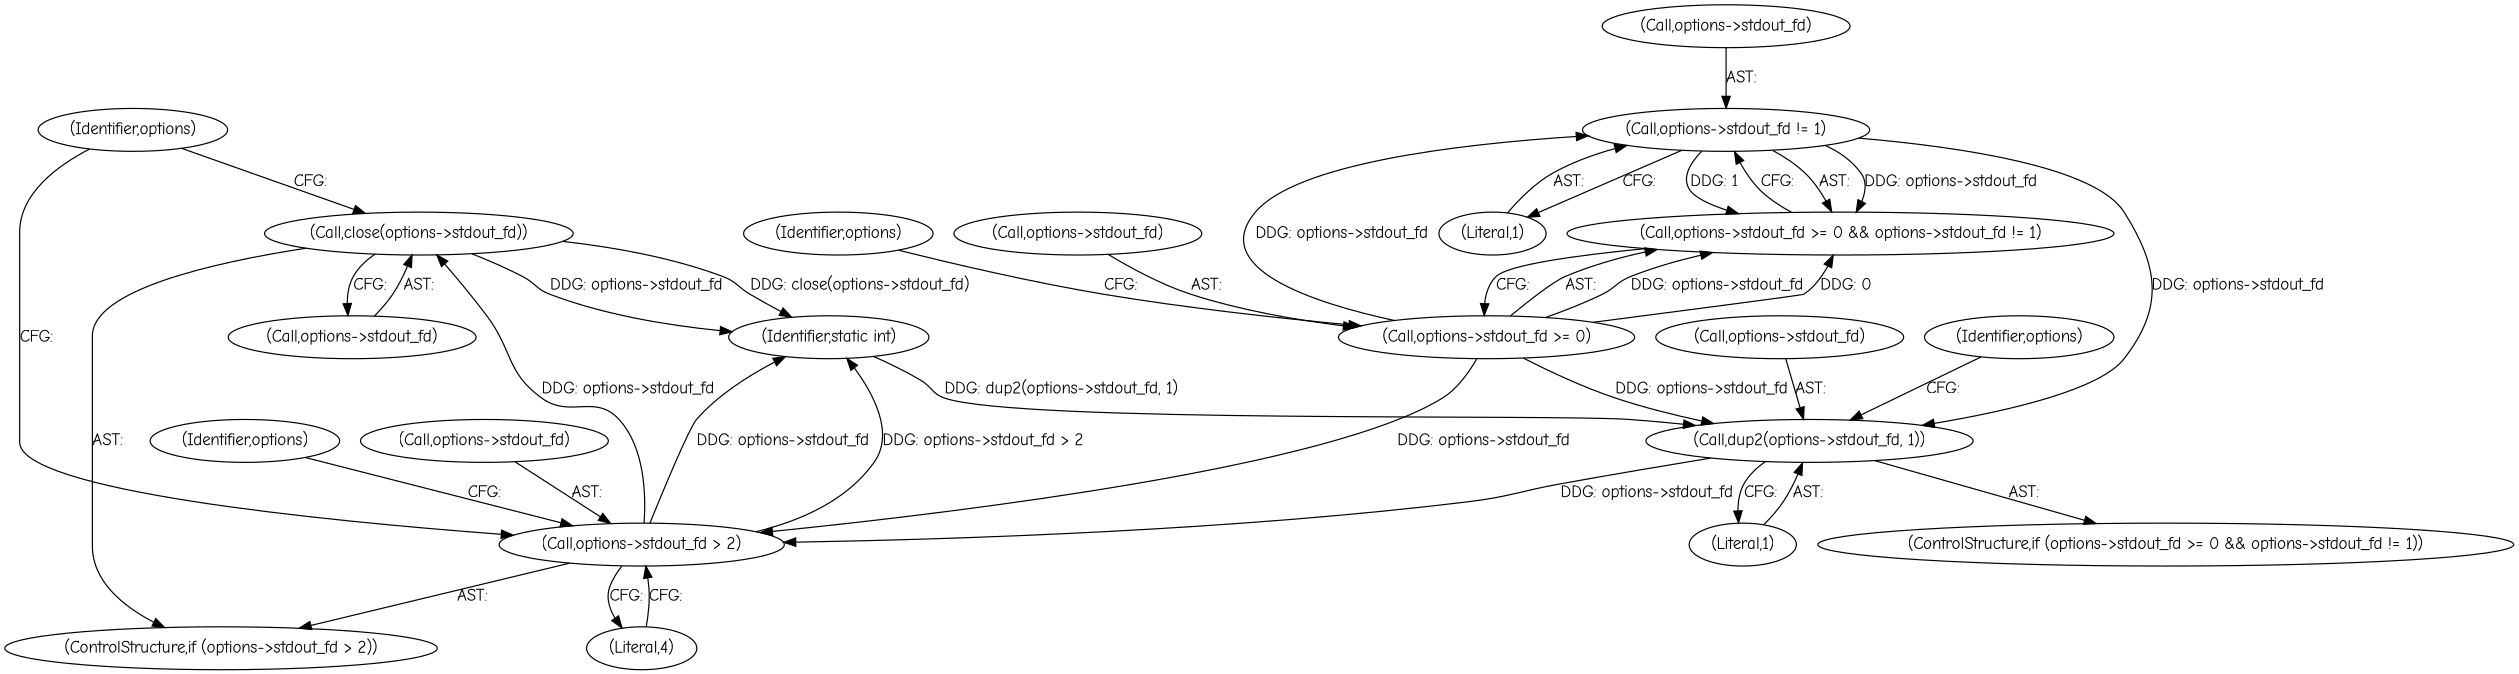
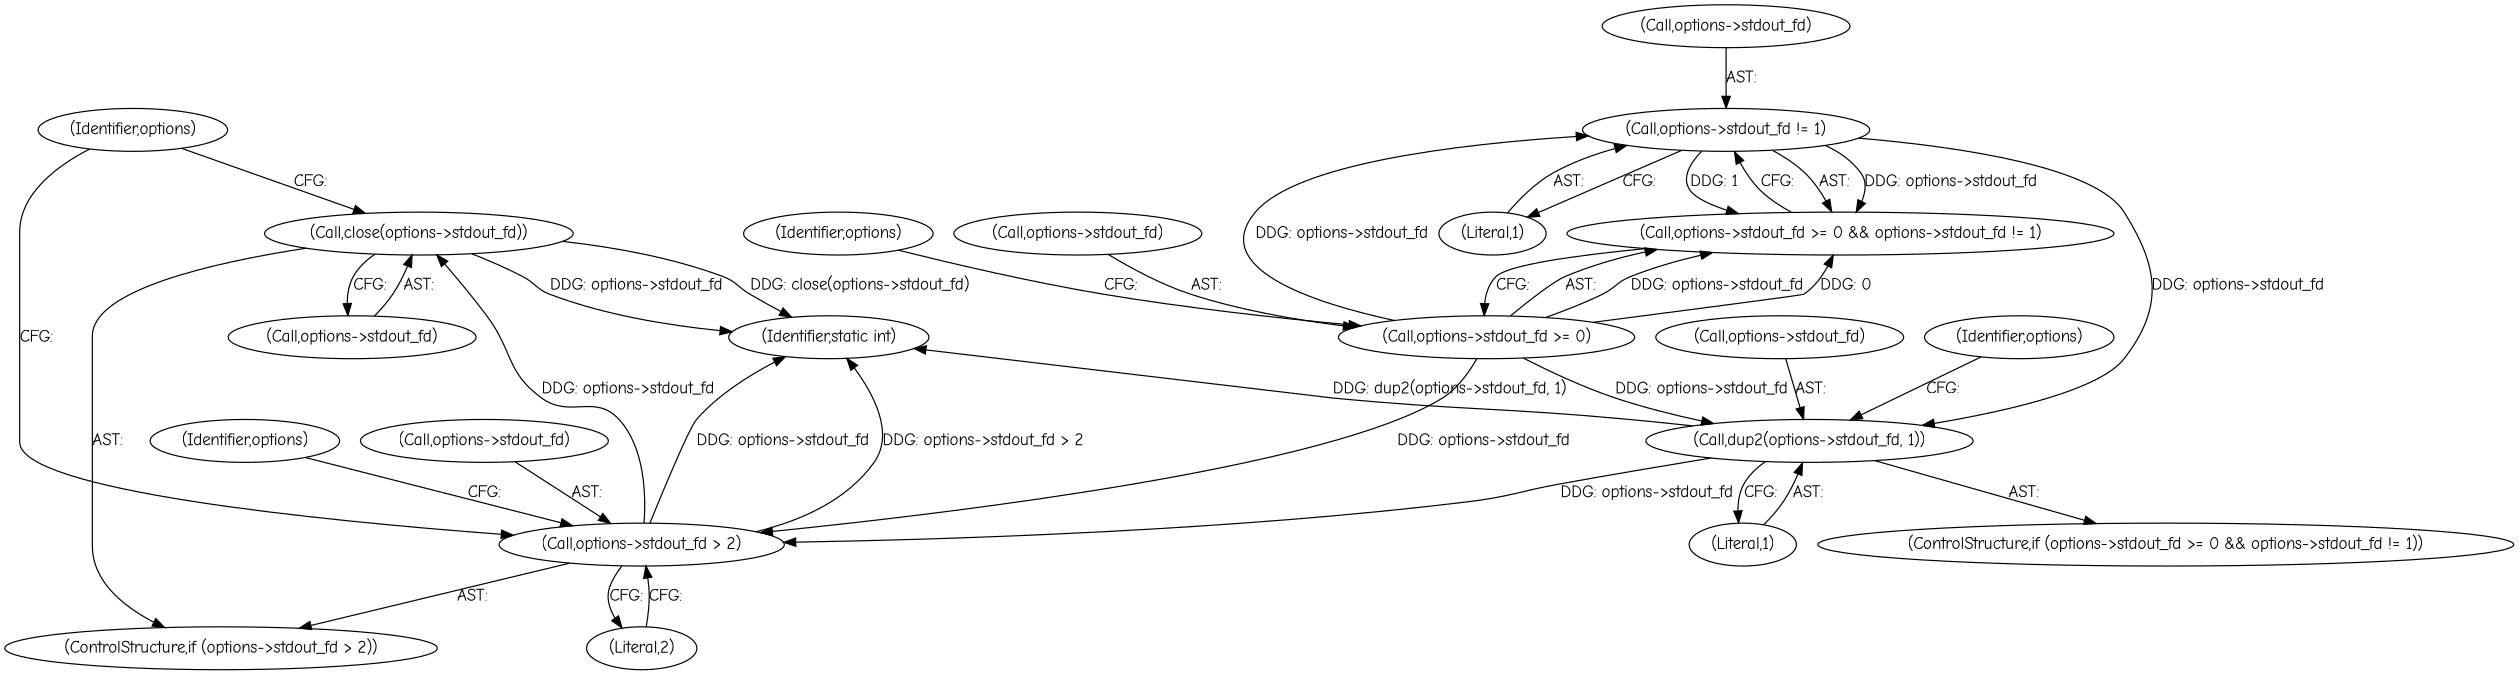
(1272, 416) -> (1309, 395)
(642, 648) -> (642, 648)
